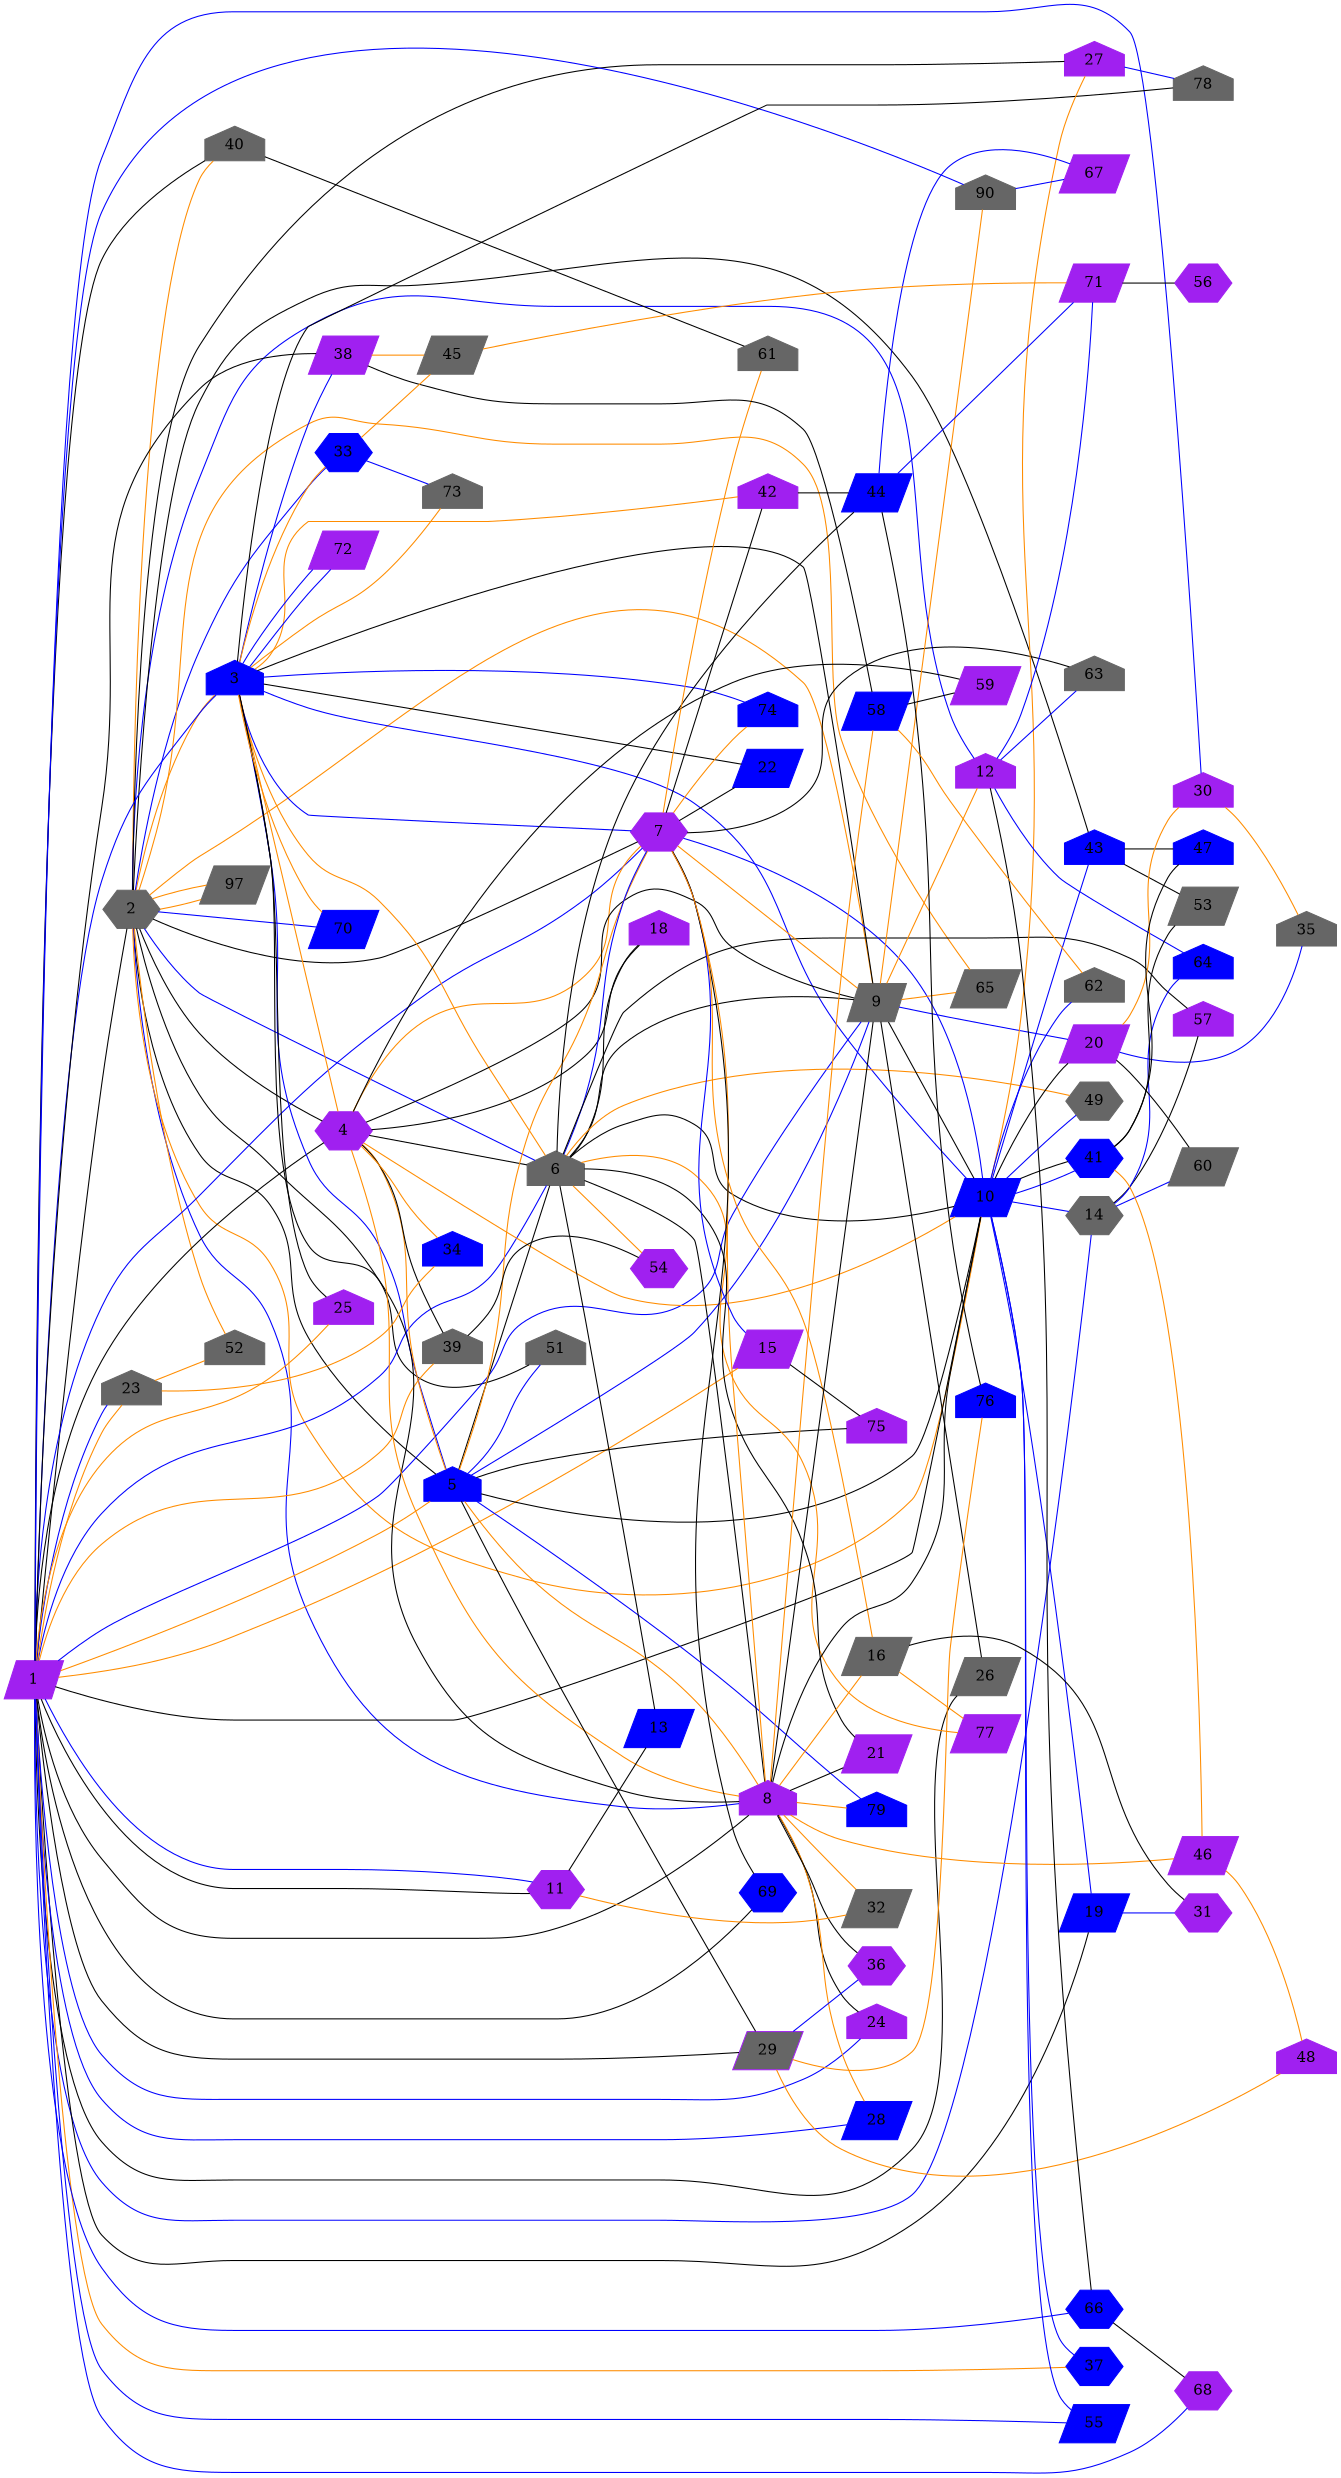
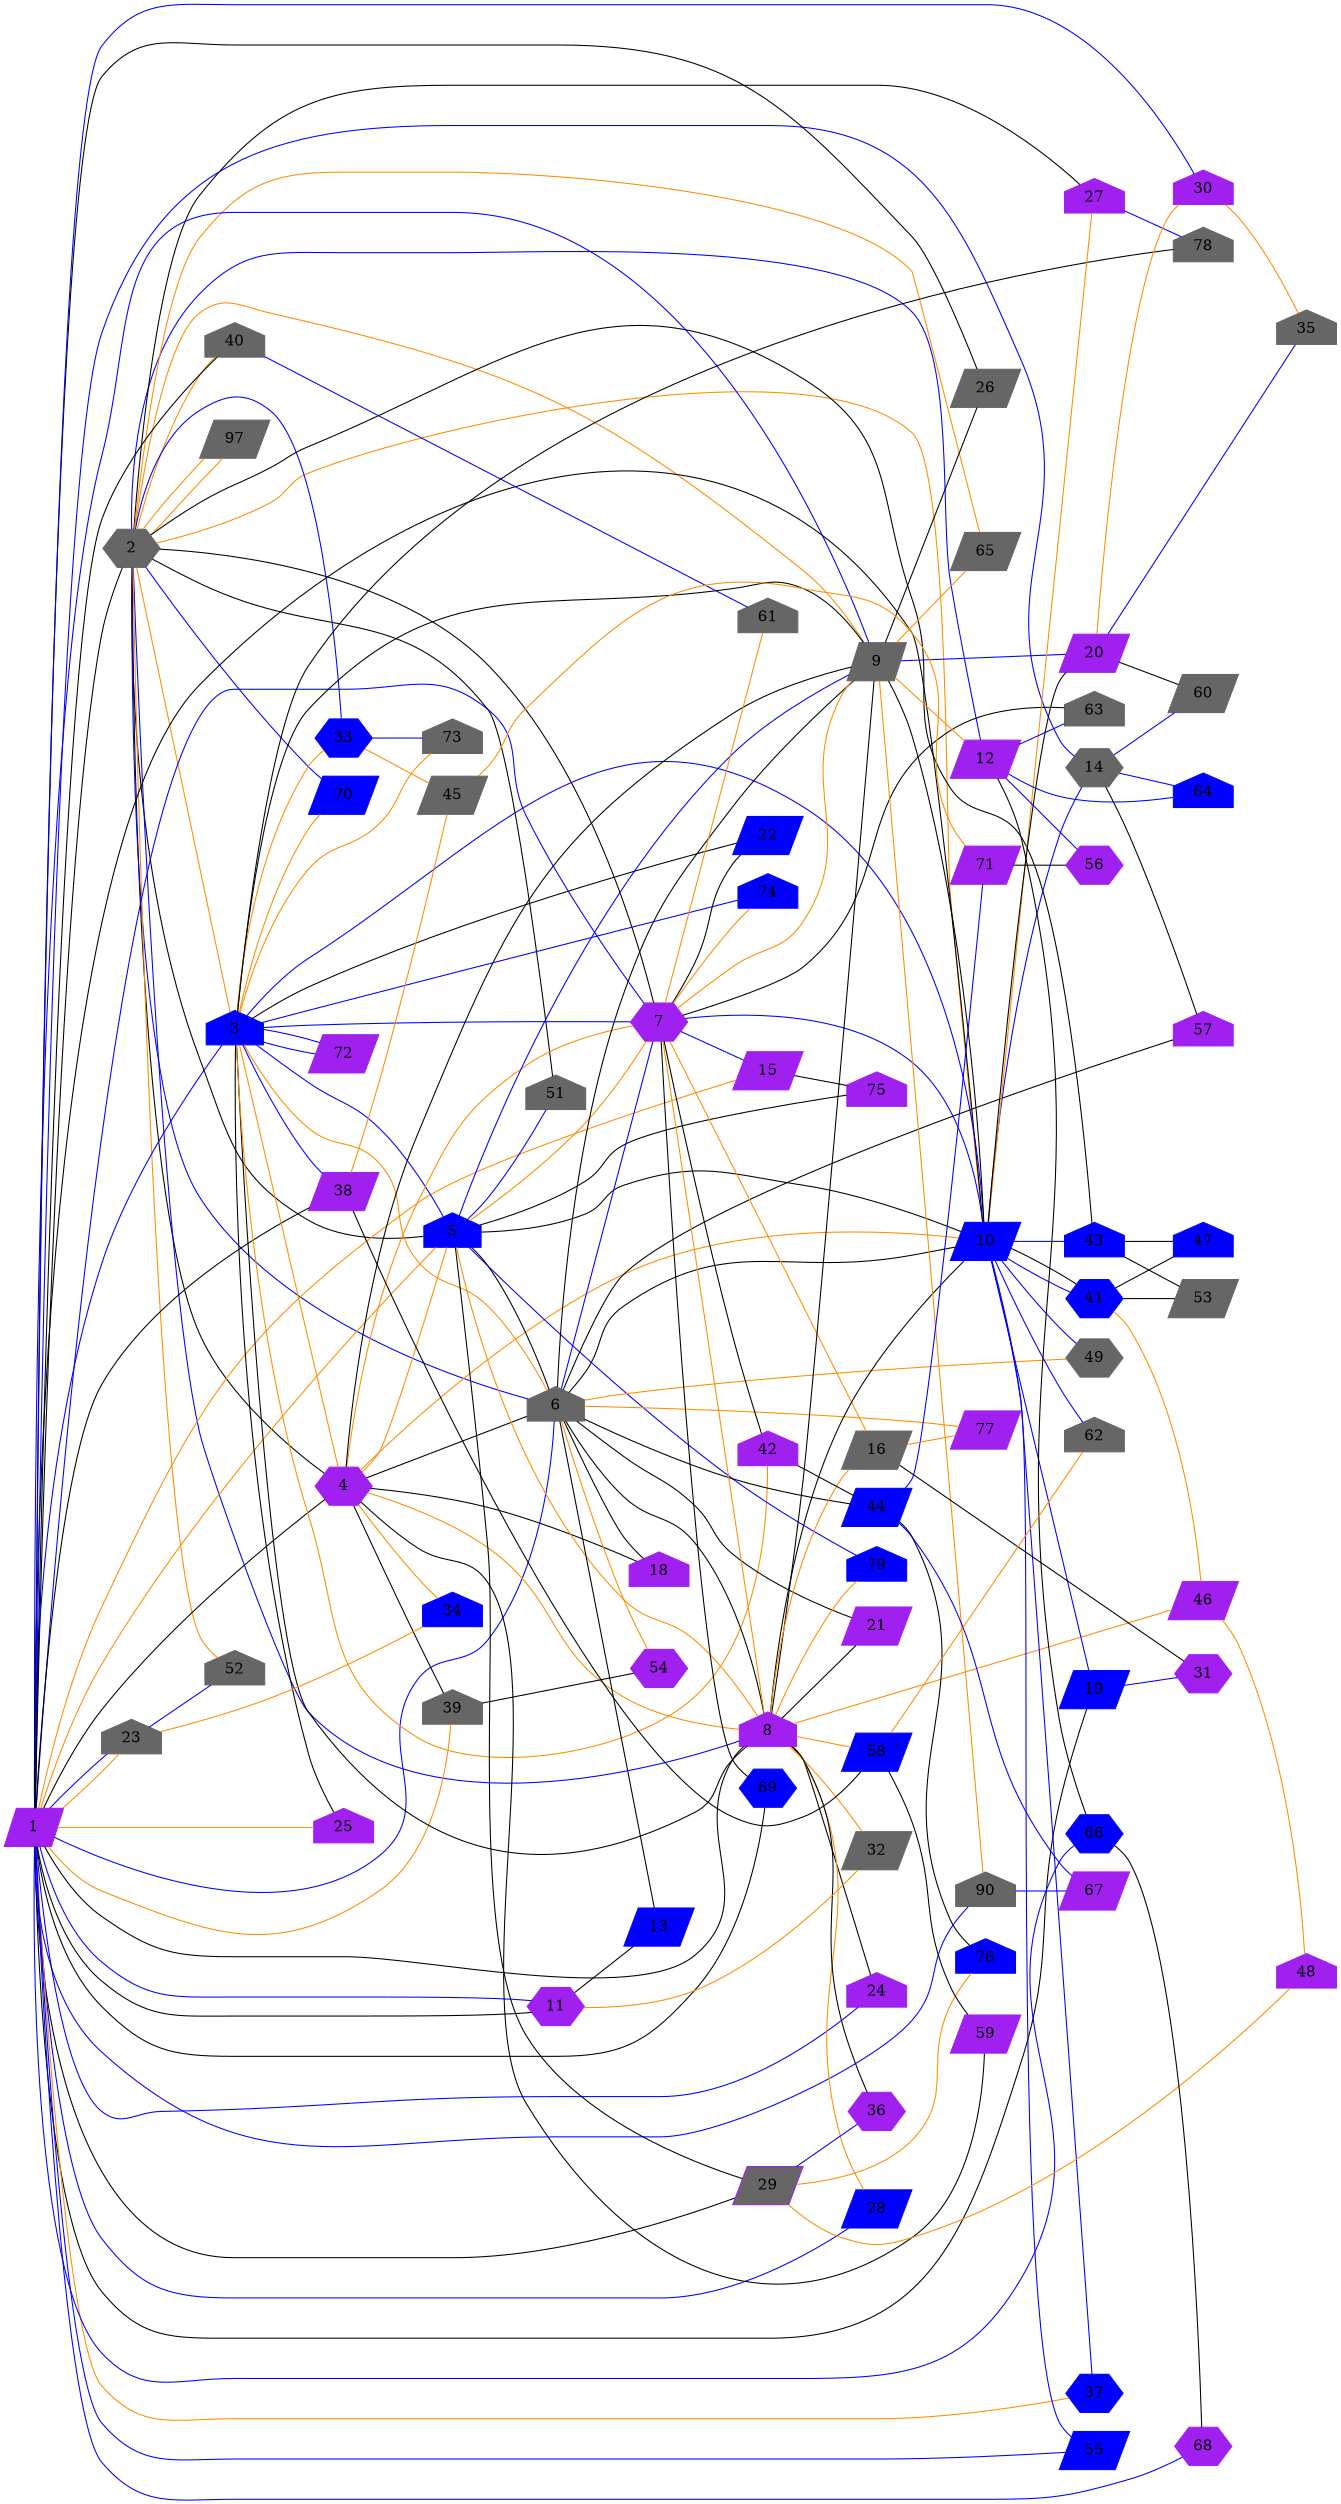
(505, 252) -> (494, 476)
(1067, 536) -> (1042, 814)
(986, 773) -> (986, 759)
(180, 1371) -> (180, 1706)
